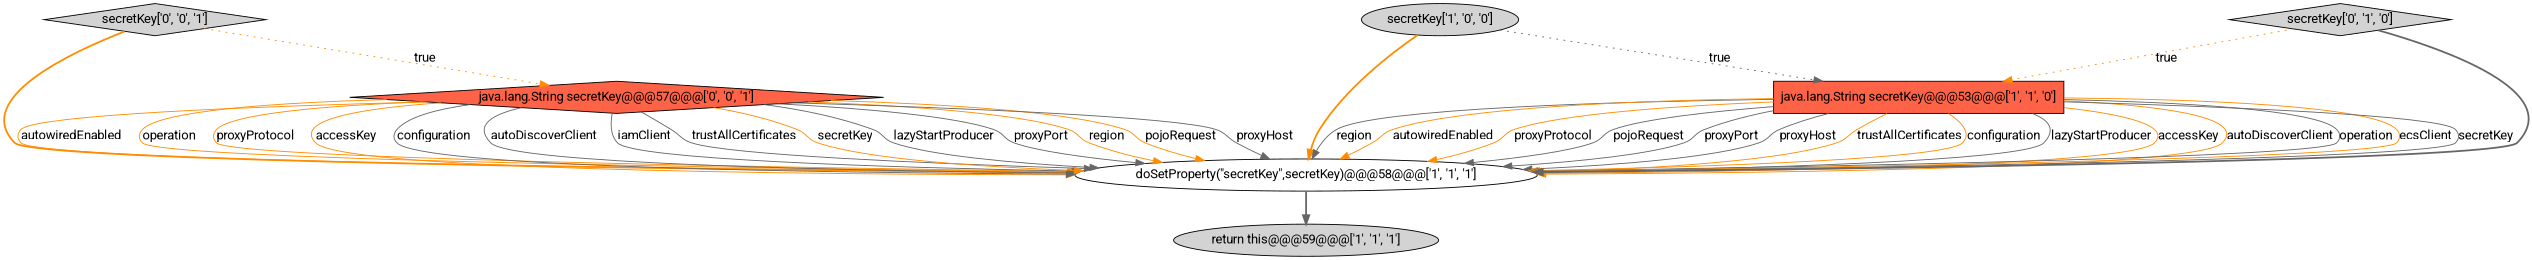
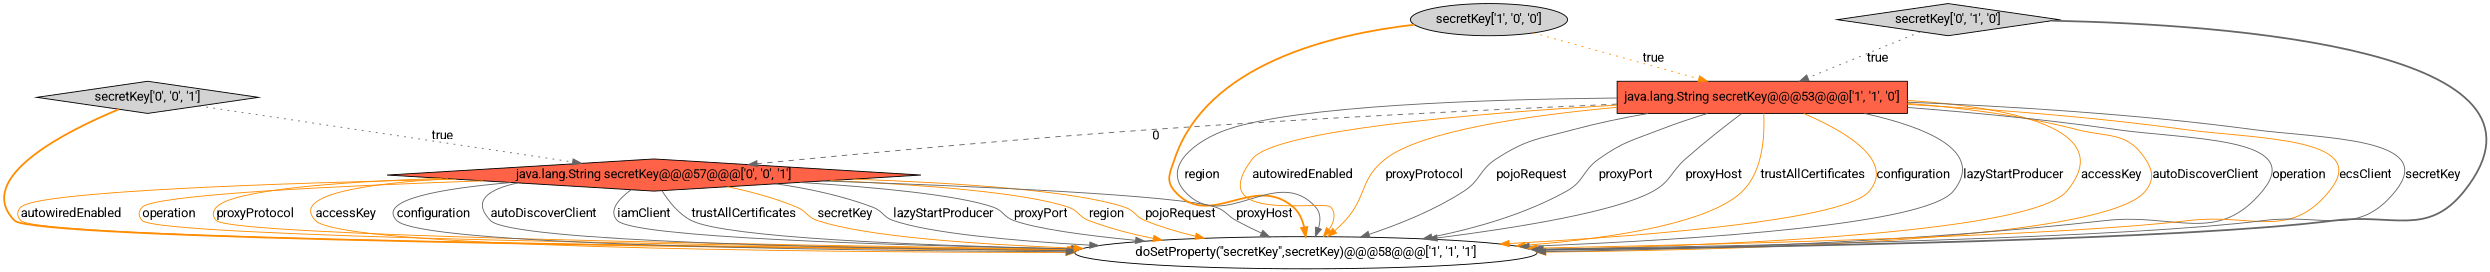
(2153, 54) -> (1864, 55)
(1657, 55) -> (1616, 56)
(372, 56) -> (386, 134)
none -> (1208, 126)
(1306, 240) -> none
